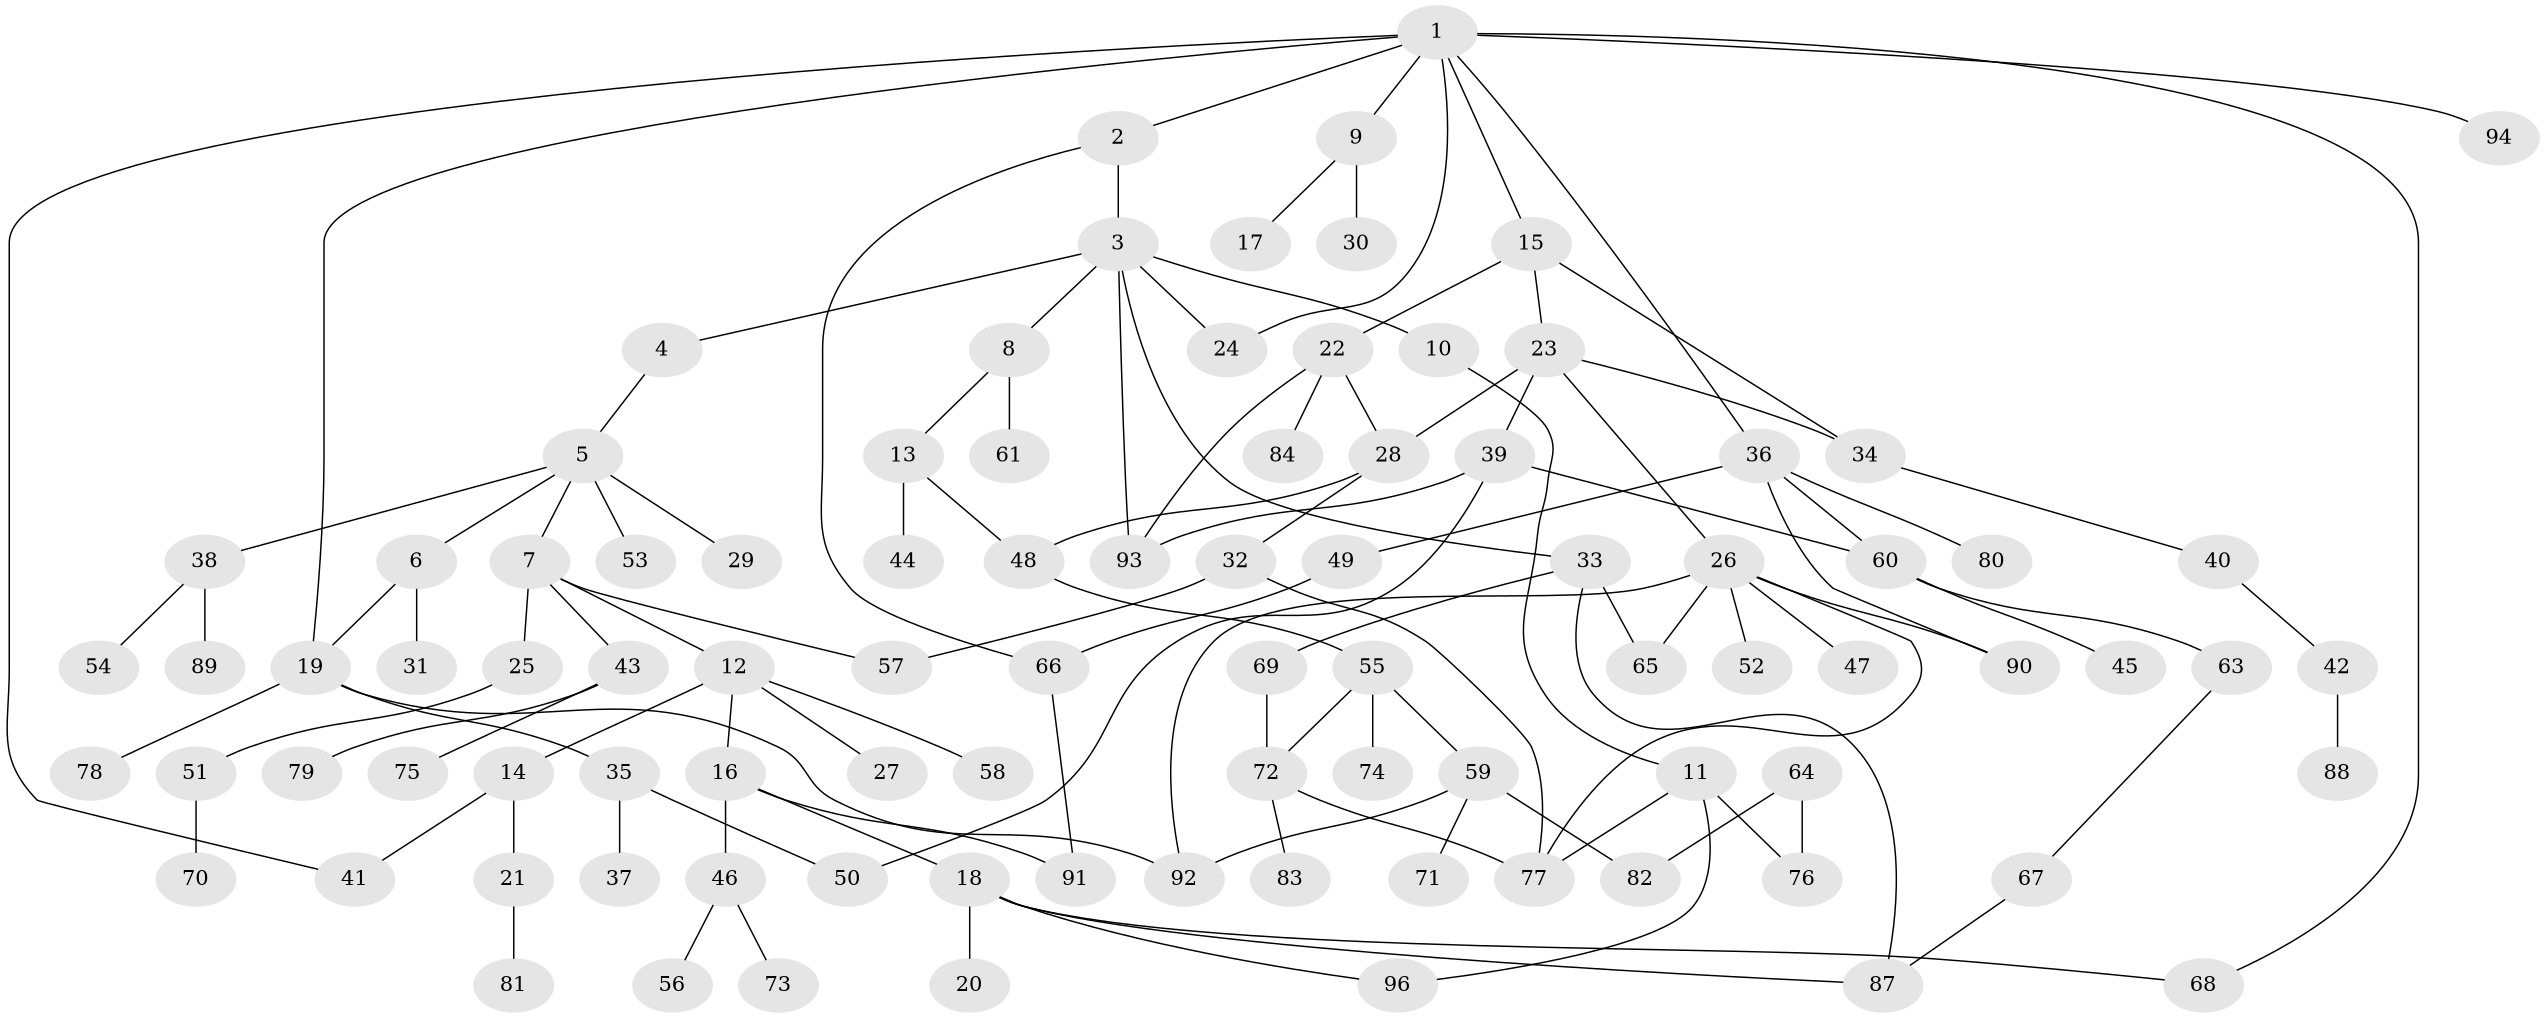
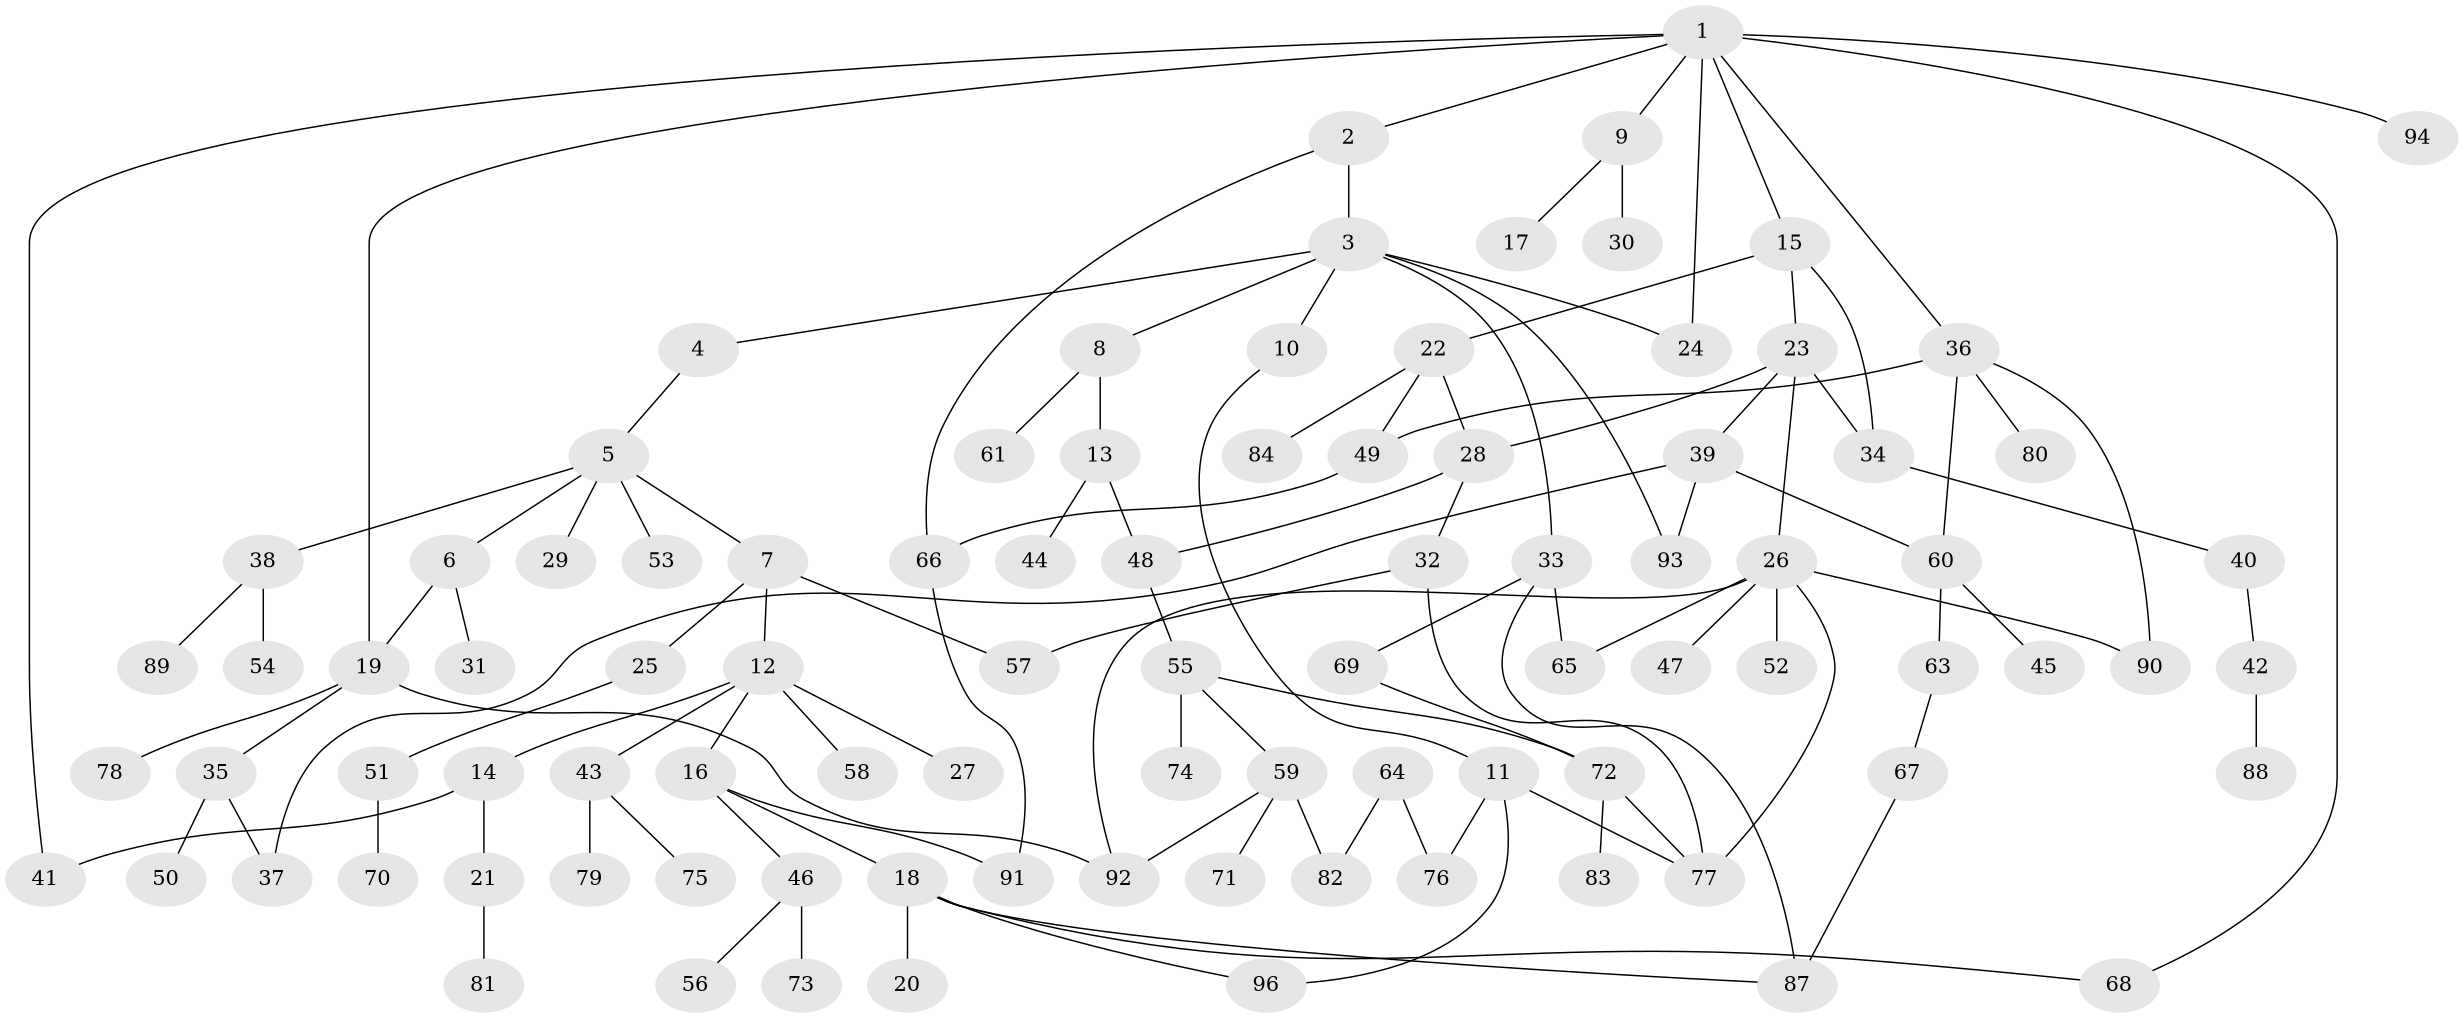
(1216, 444) -> (1401, 403)
(579, 615) -> (688, 714)
(1170, 647) -> (964, 601)
